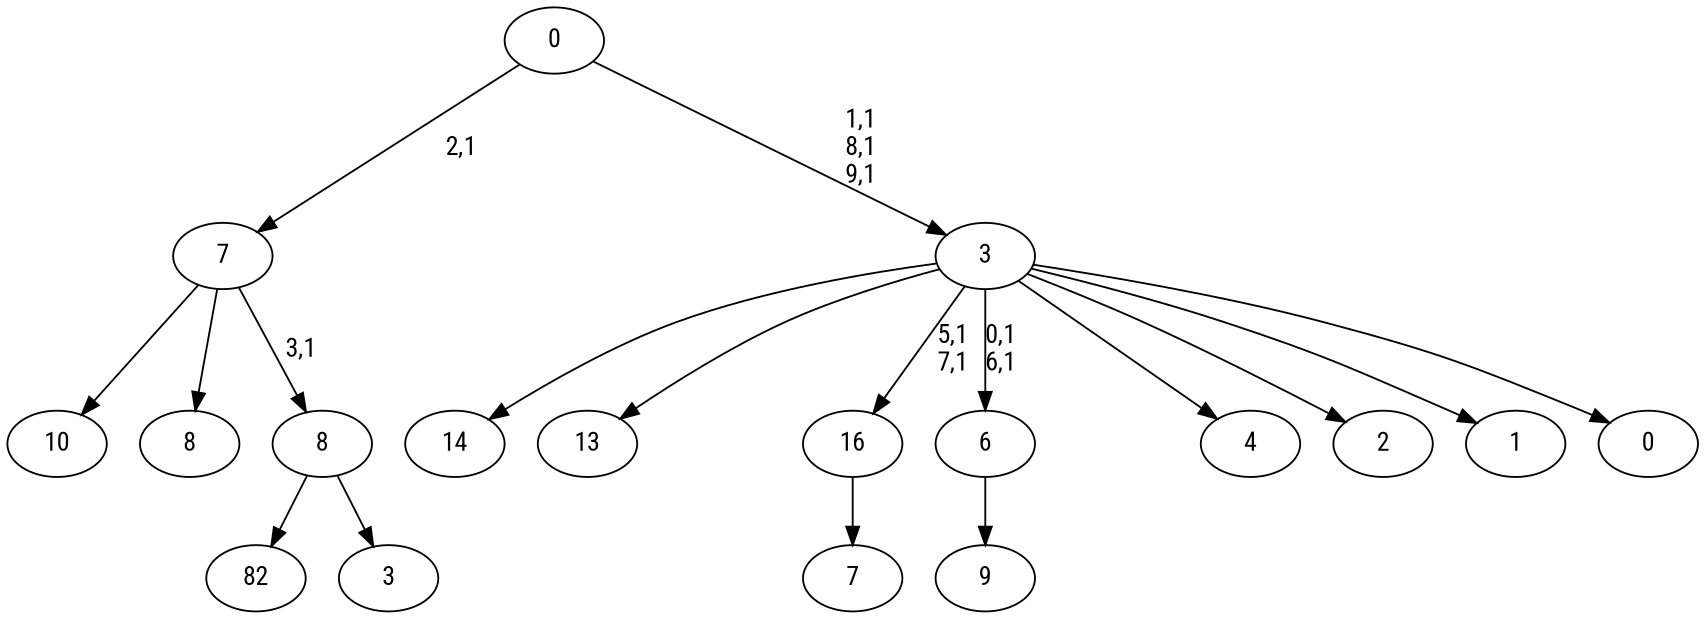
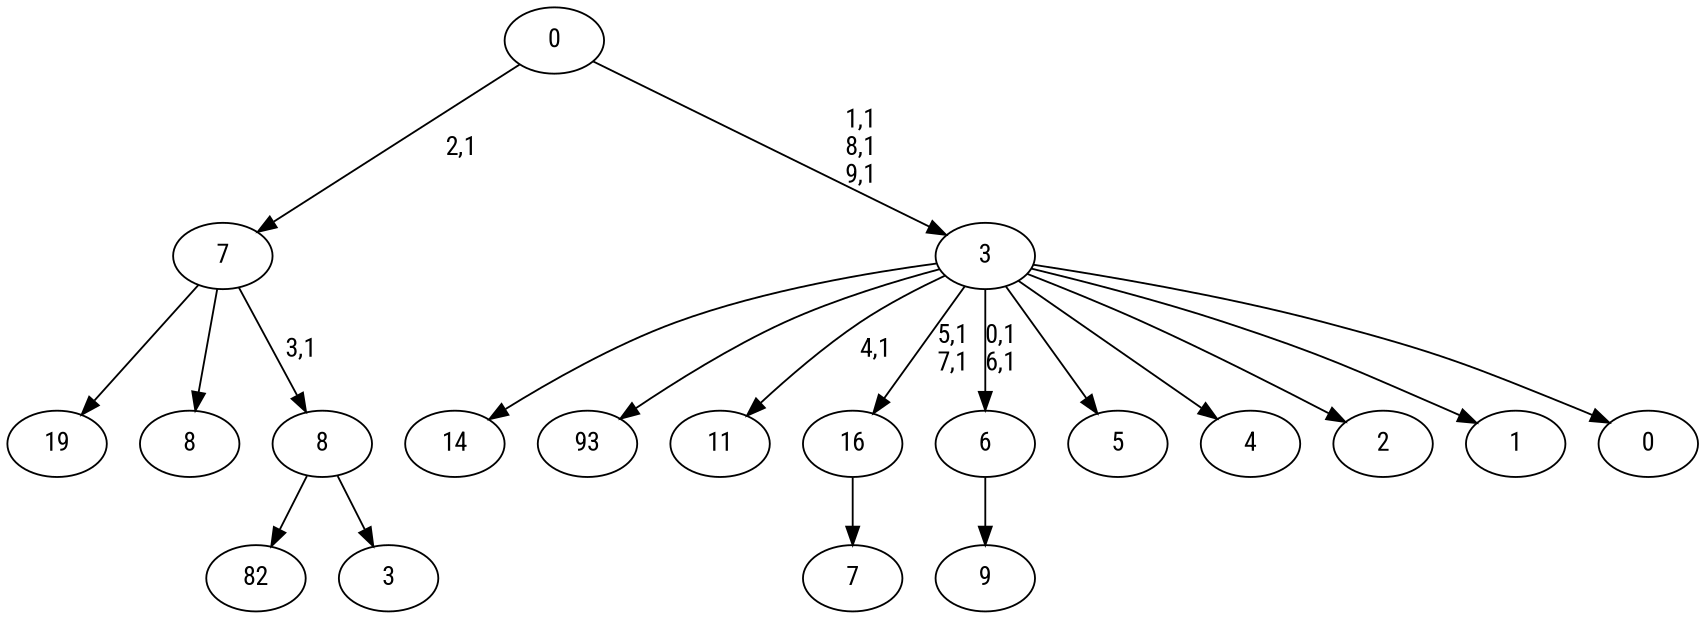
(57, 444) -> (57, 444)
(587, 444) -> (587, 444)
none -> (720, 444)
none -> (1118, 444)
